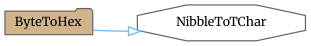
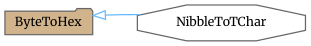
(111, 31) -> (123, 15)
